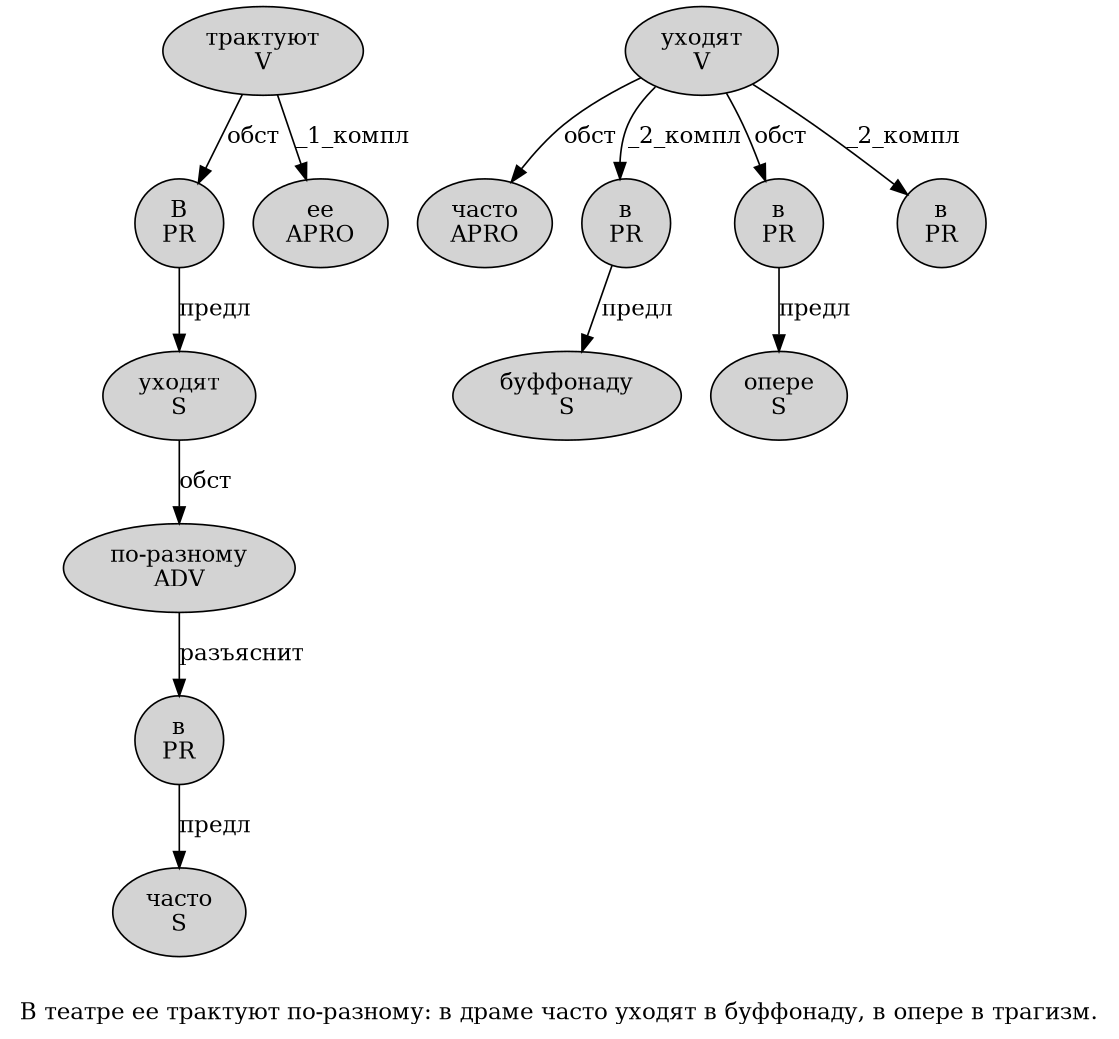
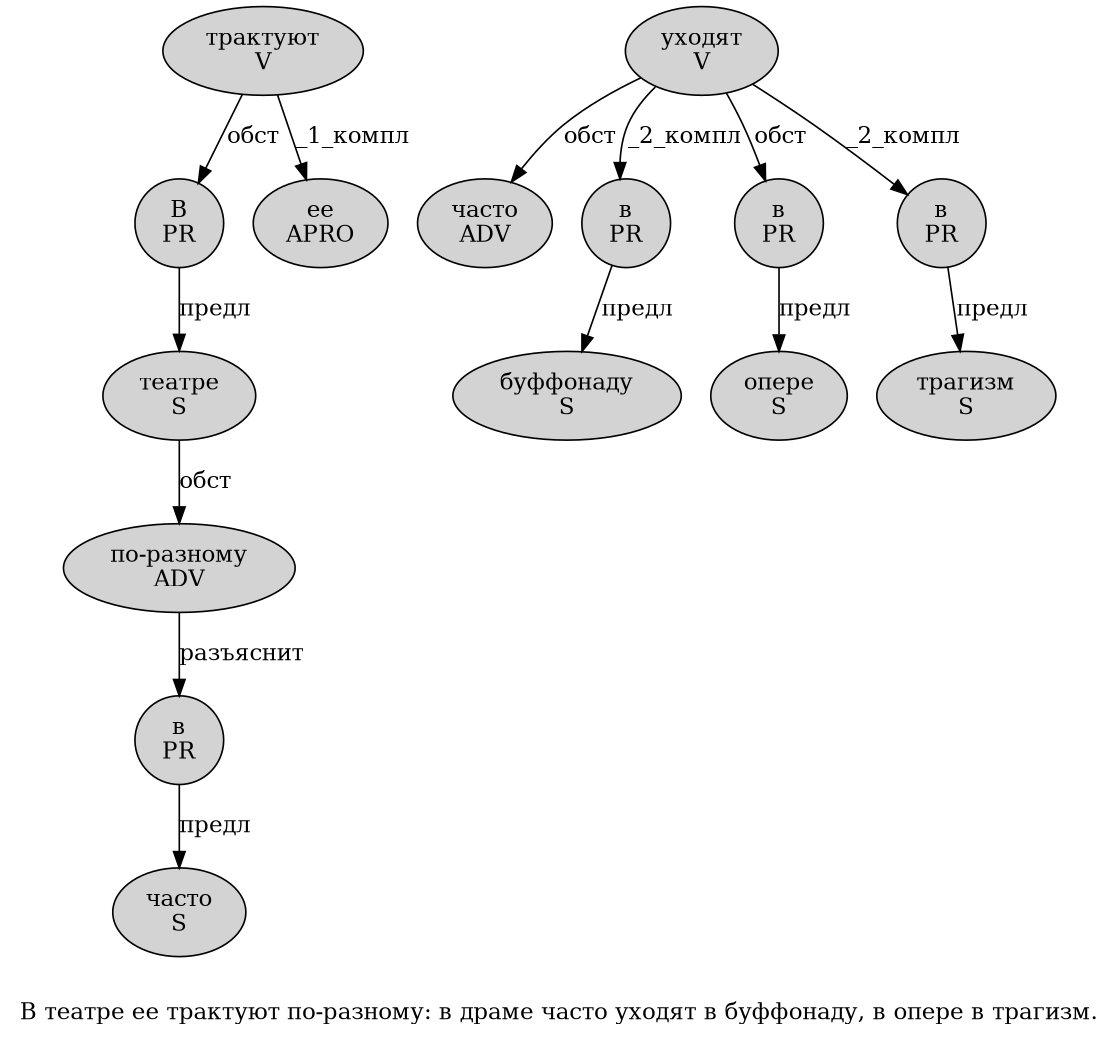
(485, 223) -> (485, 223)
(179, 396) -> (179, 396)
none -> (966, 396)
